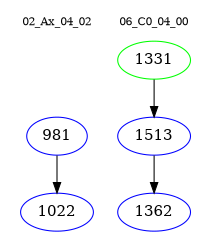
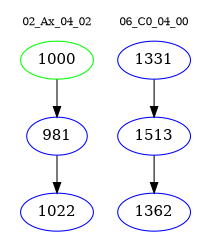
none -> (57, 60)
(154, 60) -> (154, 60)
